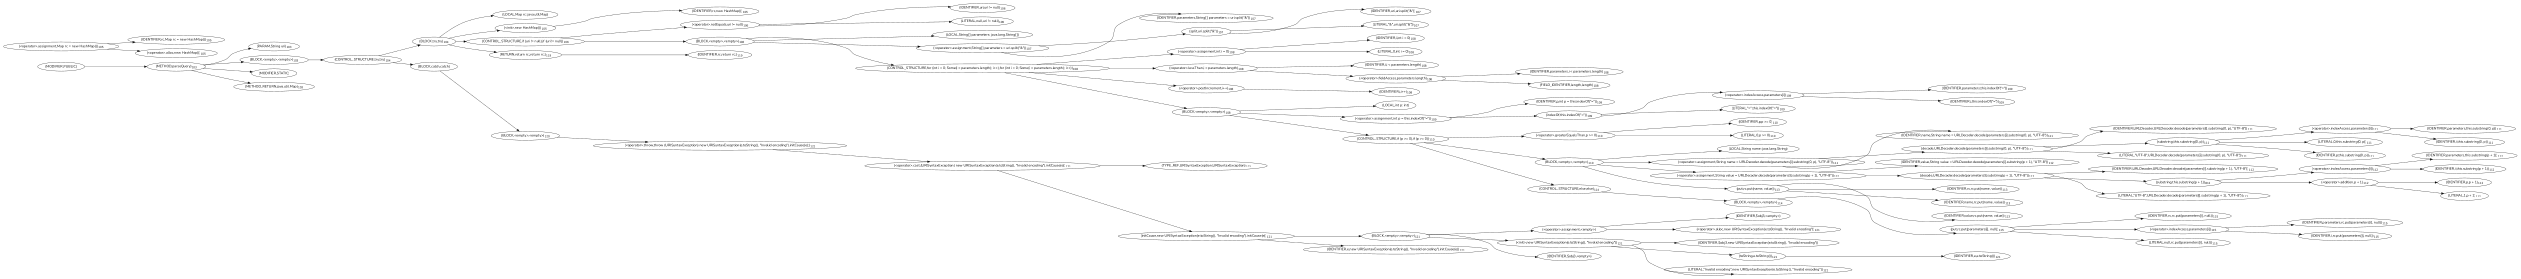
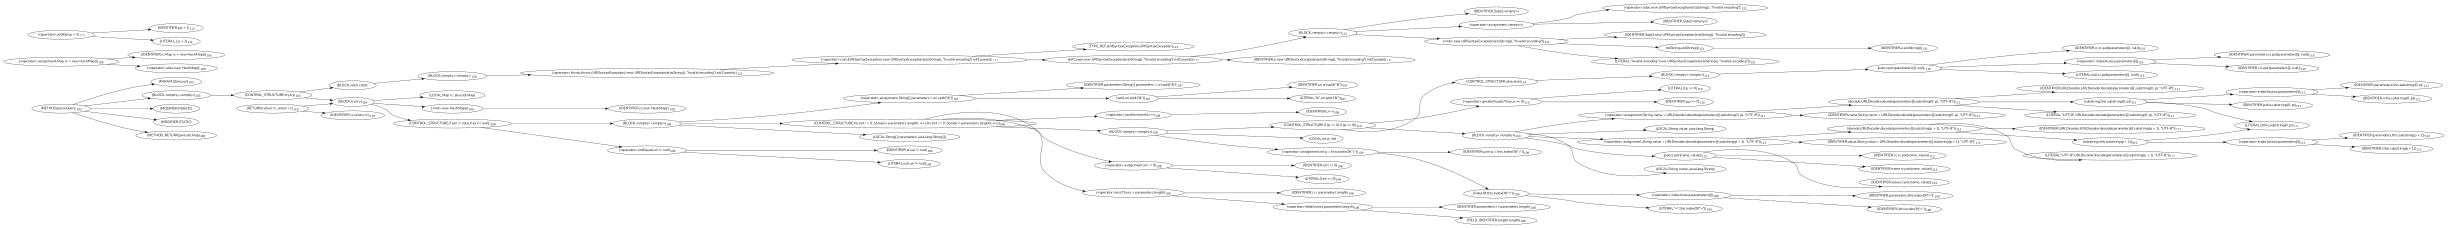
(471, 49) -> (316, 105)
(114, 67) -> (120, 109)
none -> (1685, 129)
(2265, 182) -> (2196, 136)
